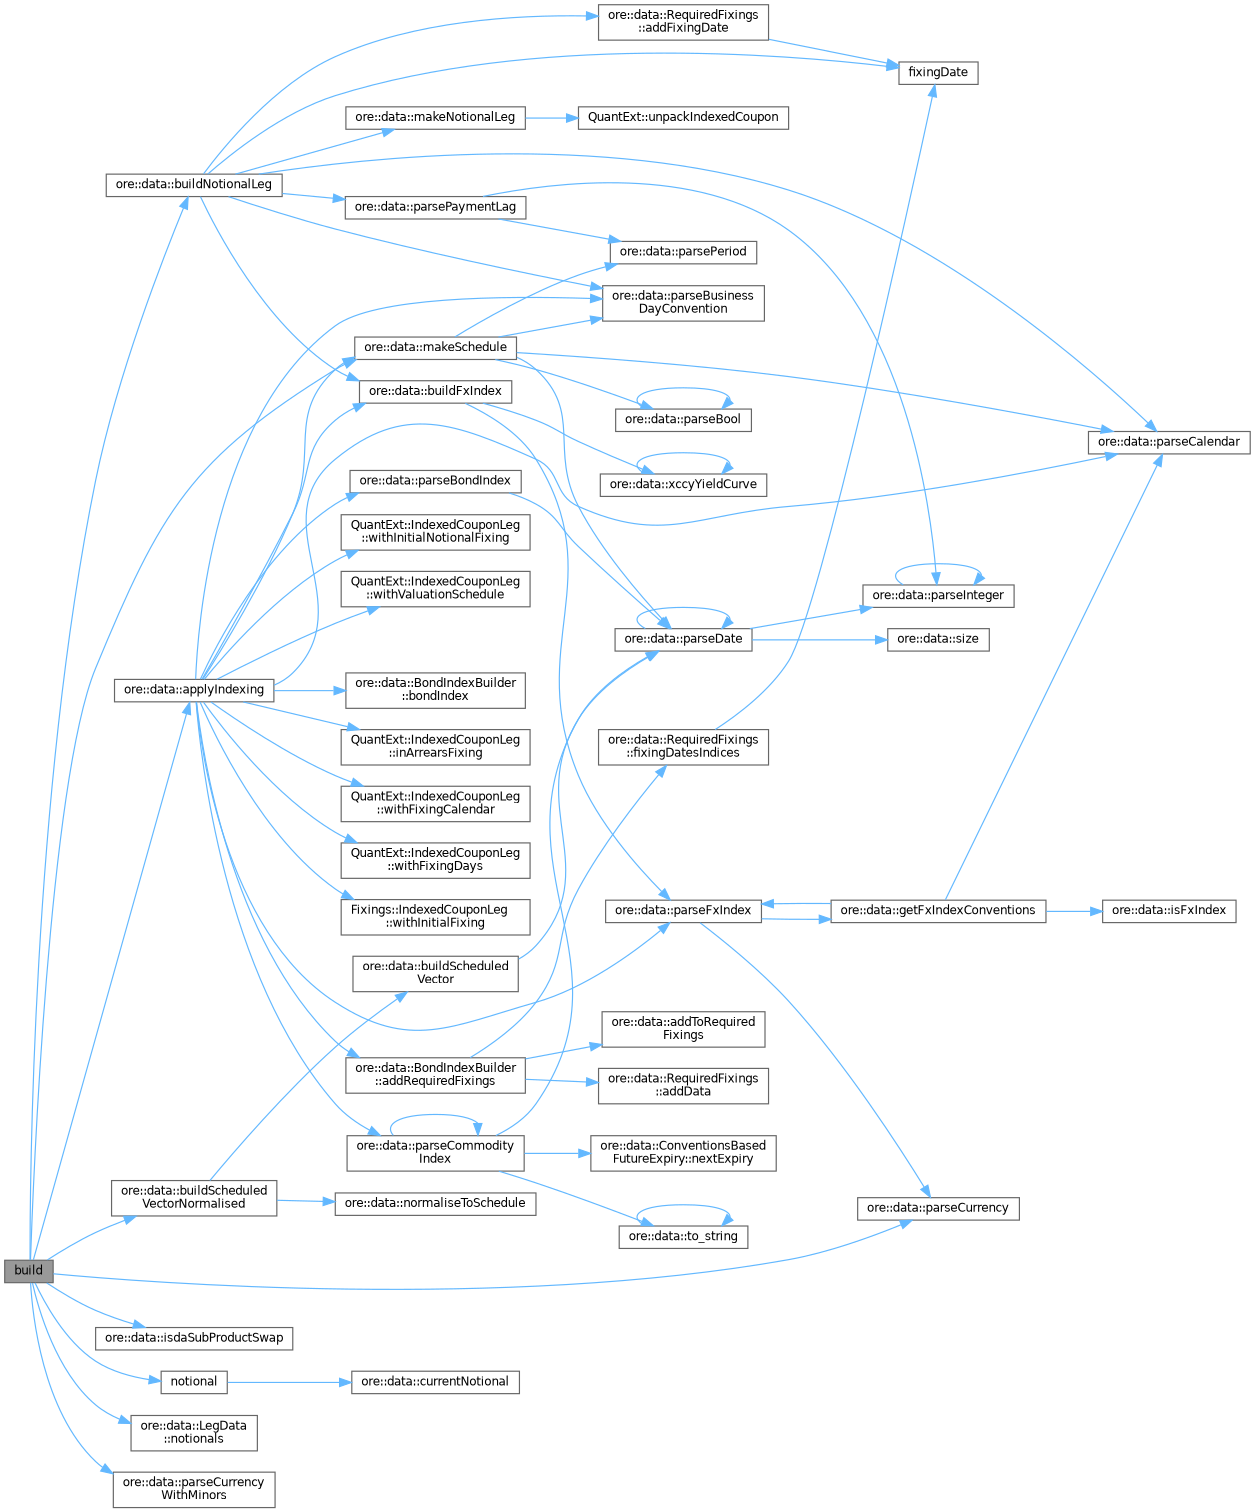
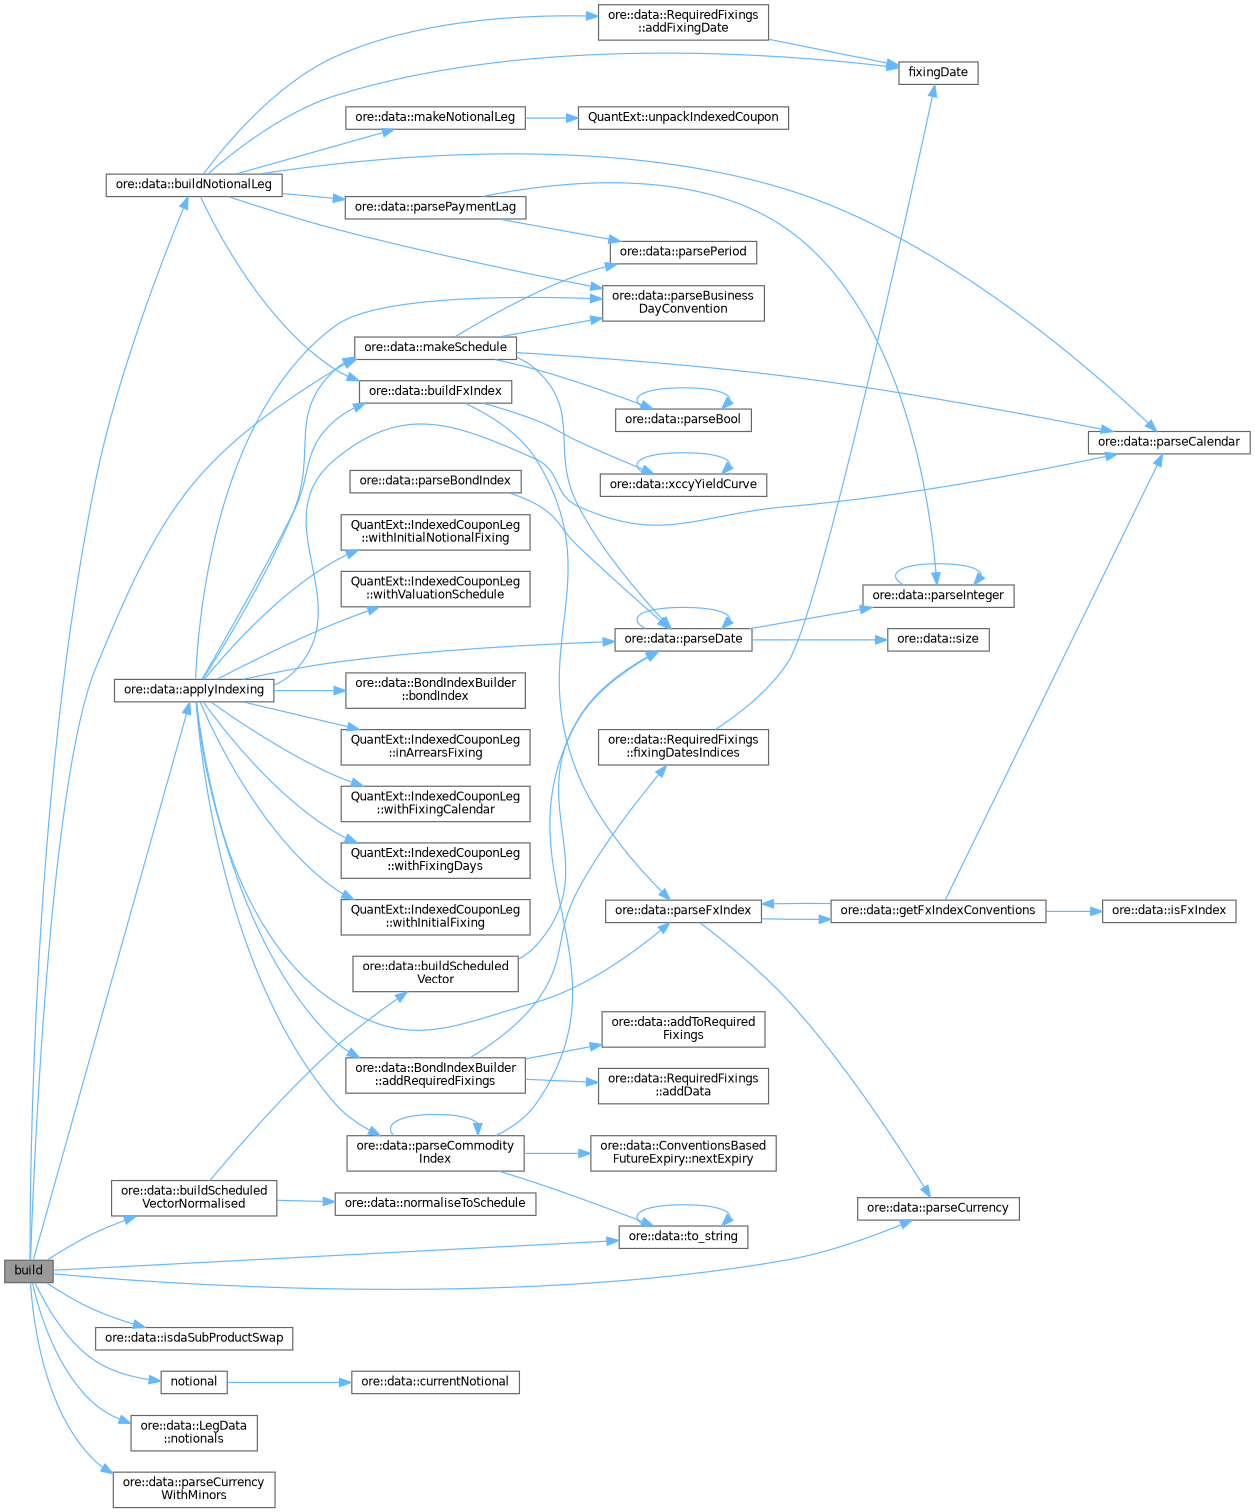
(287, 545) -> (422, 653)
(436, 917) -> (436, 917)
none -> (330, 1256)
